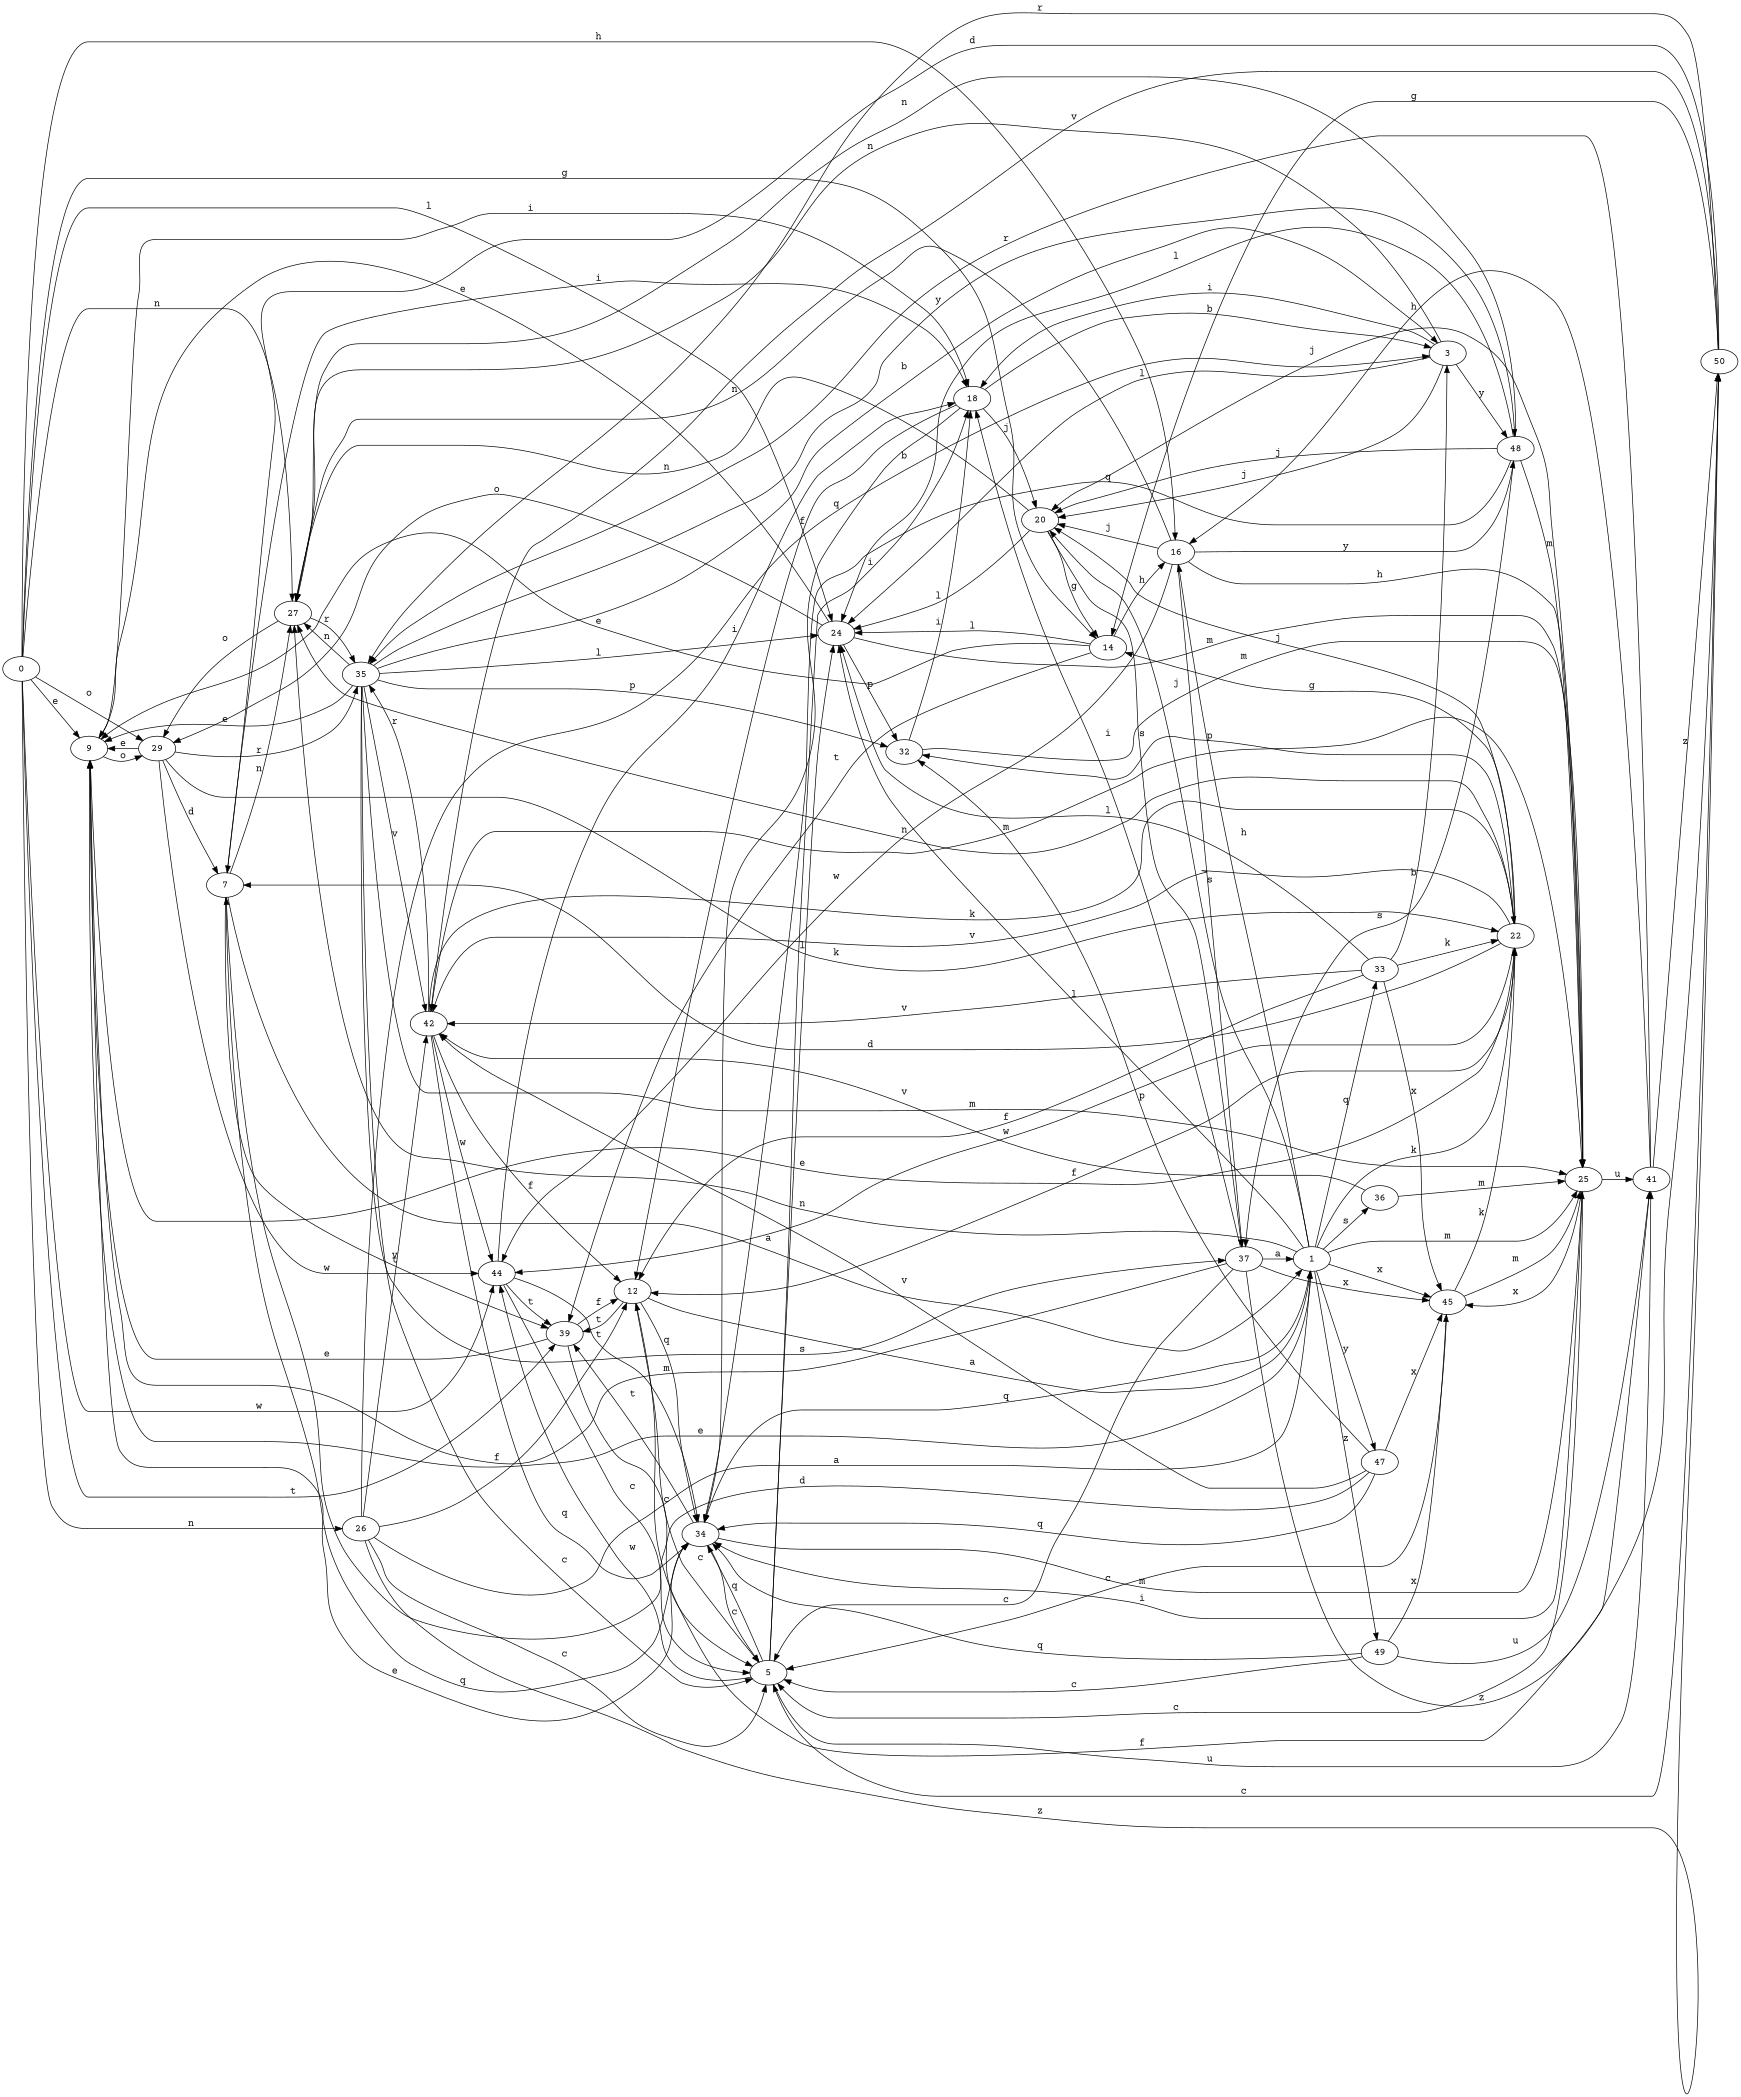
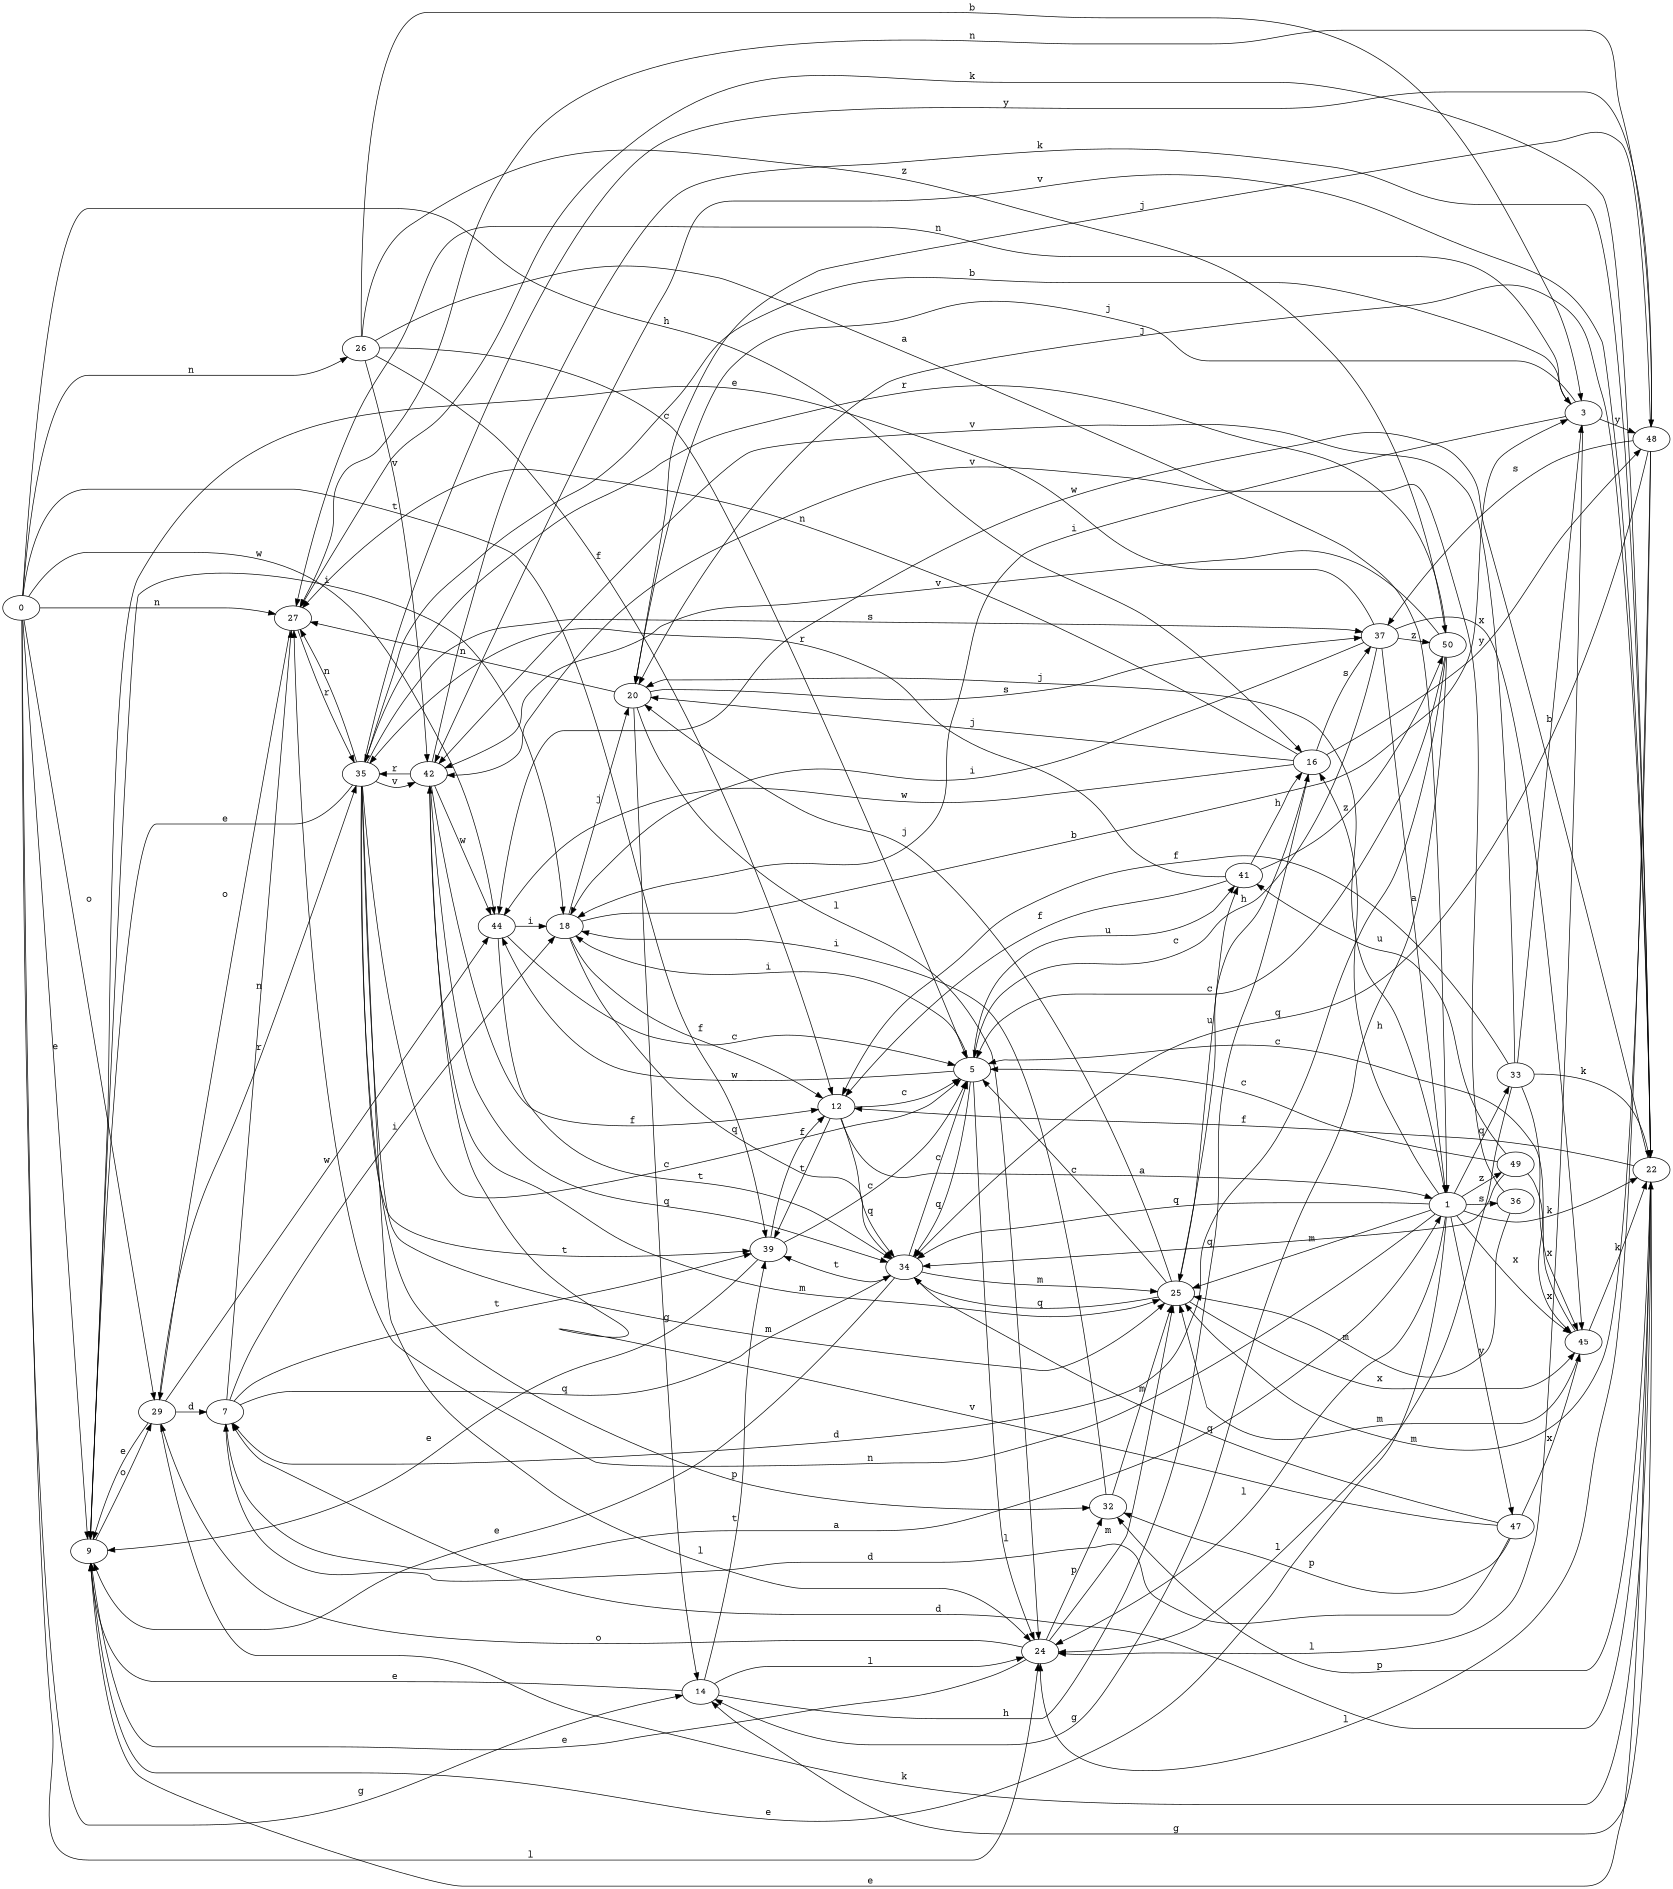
(904, 830) -> (972, 77)
(524, 1304) -> (410, 1230)
(667, 1368) -> (734, 383)
(1142, 1598) -> (1040, 1303)
